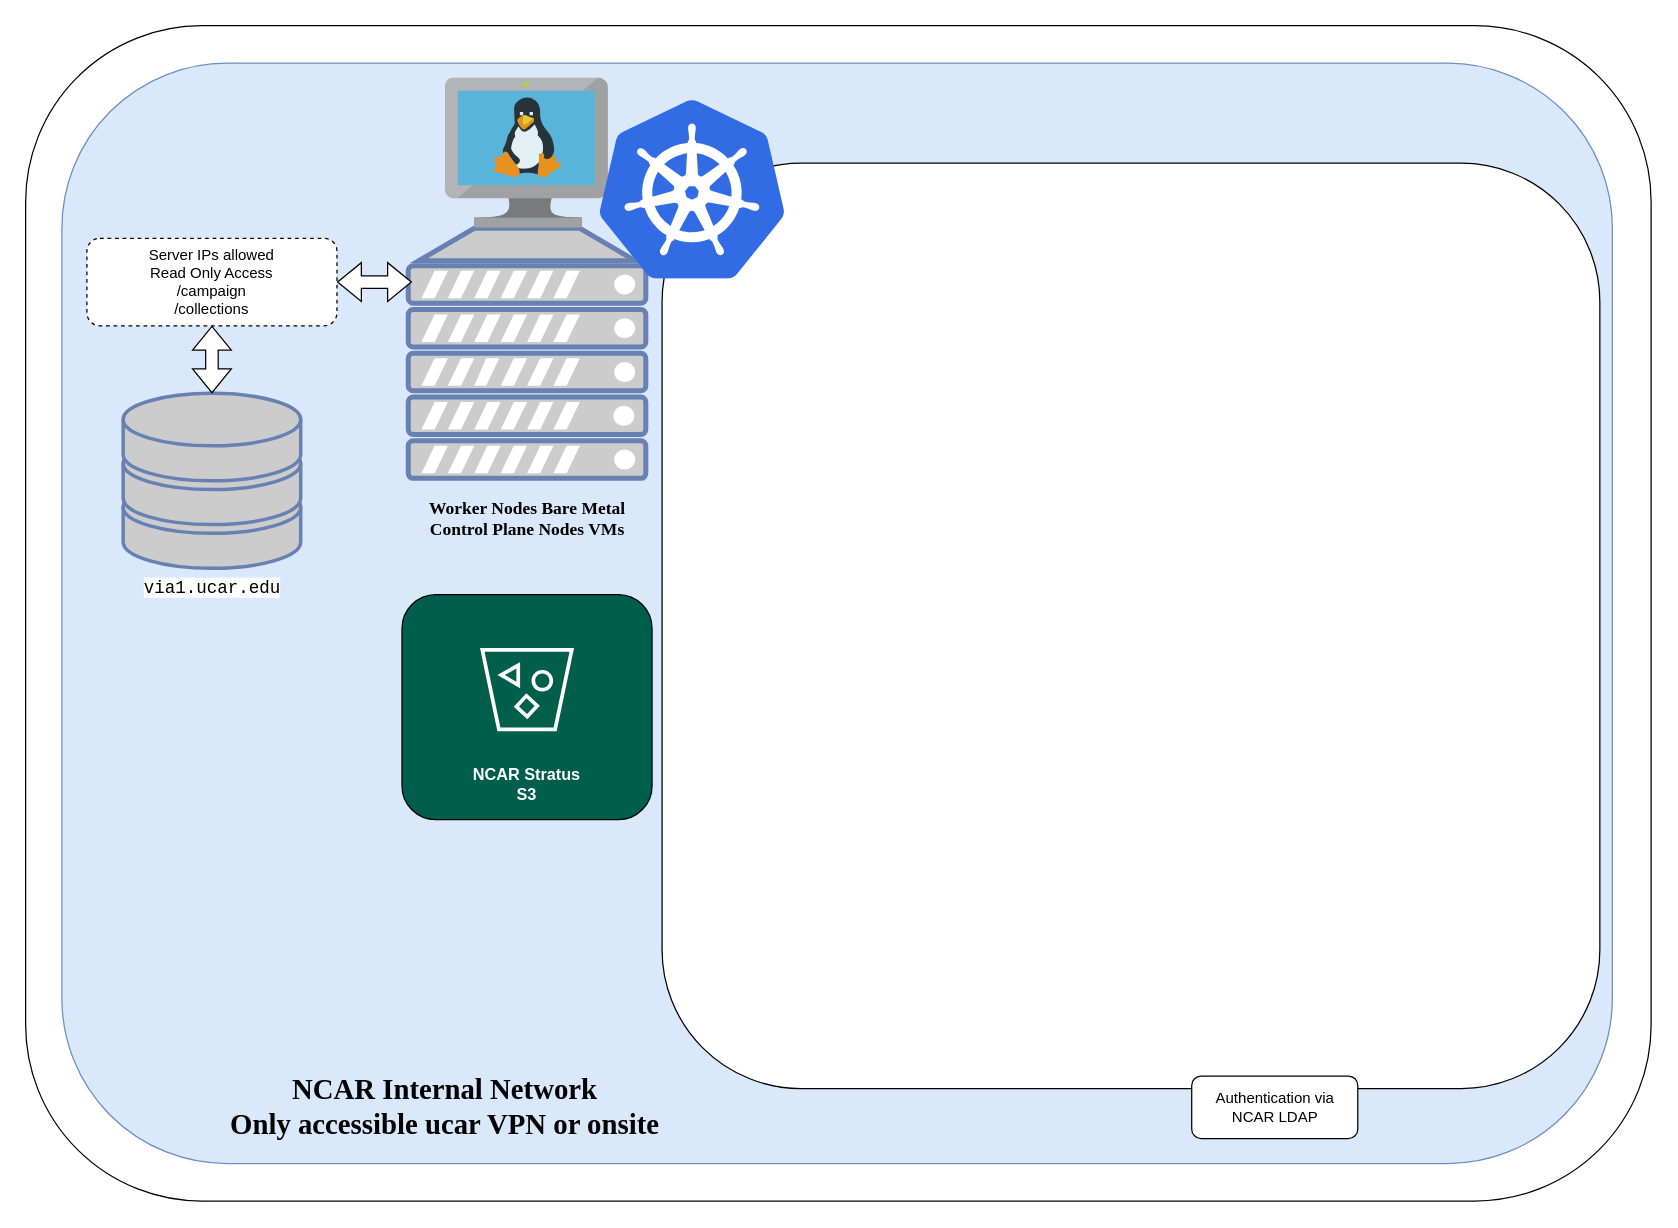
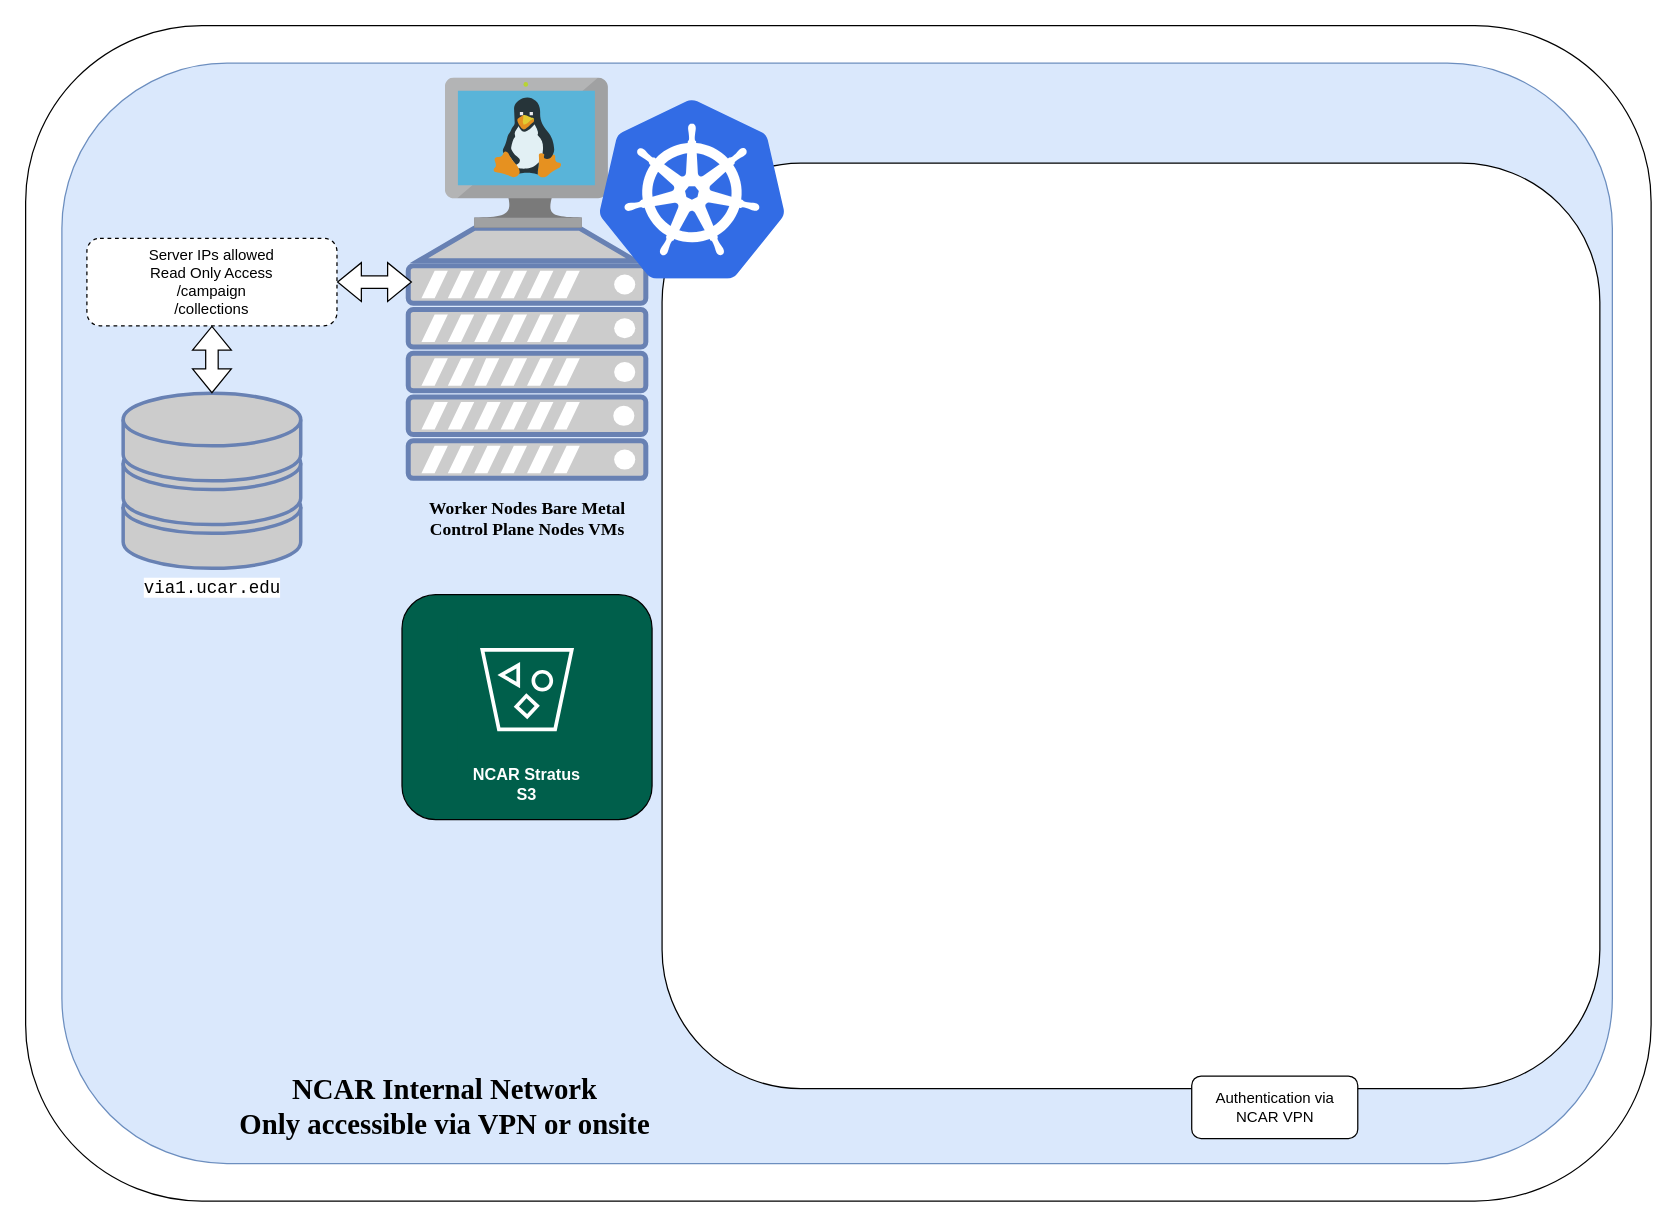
(445, 1107) -> (445, 1107)
(1275, 1107) -> (1275, 1107)
